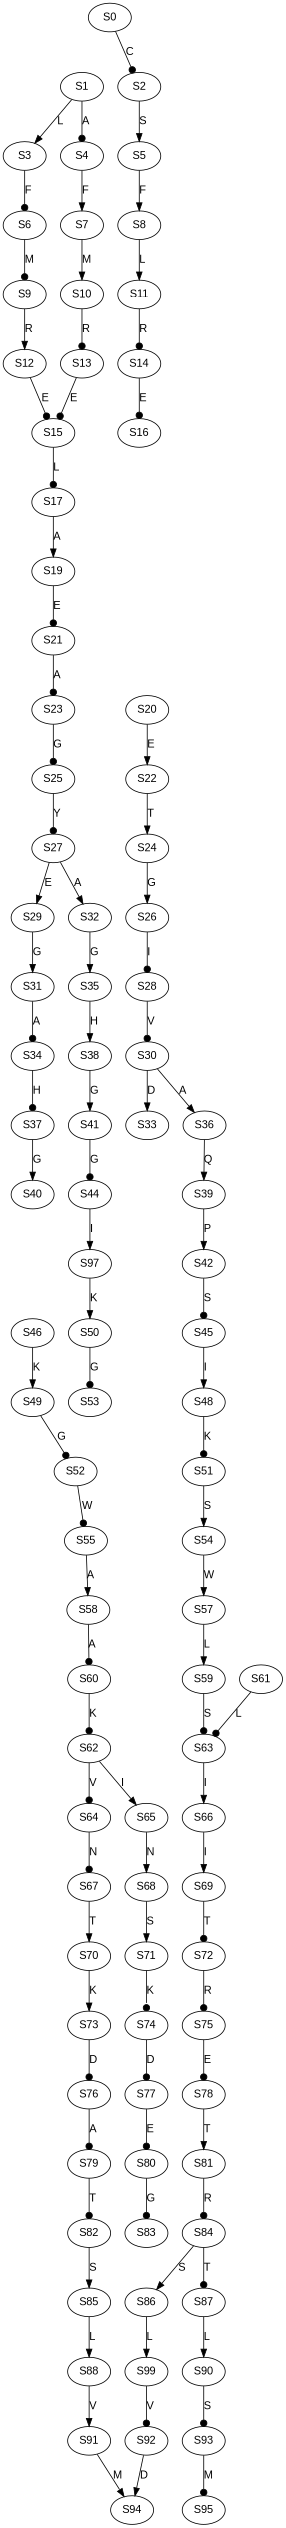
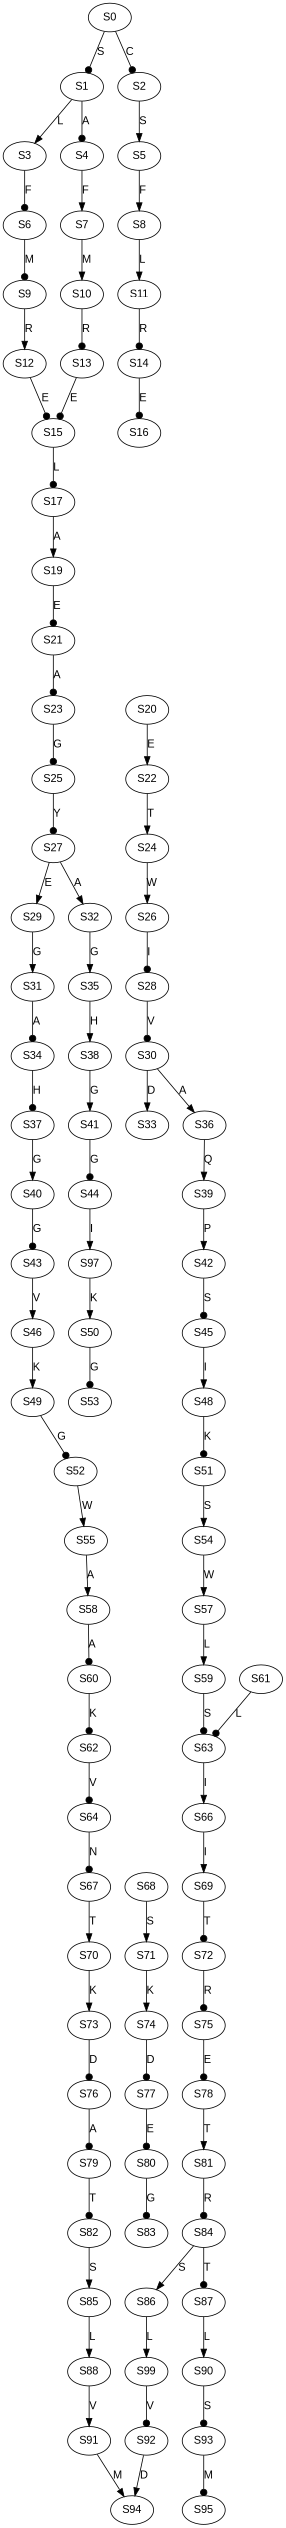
none -> (97, 49)
(152, 883) -> (152, 883)
none -> (33, 1264)
(80, 1503) -> (80, 1503)
(146, 1818) -> none
(146, 1987) -> (146, 1987)
